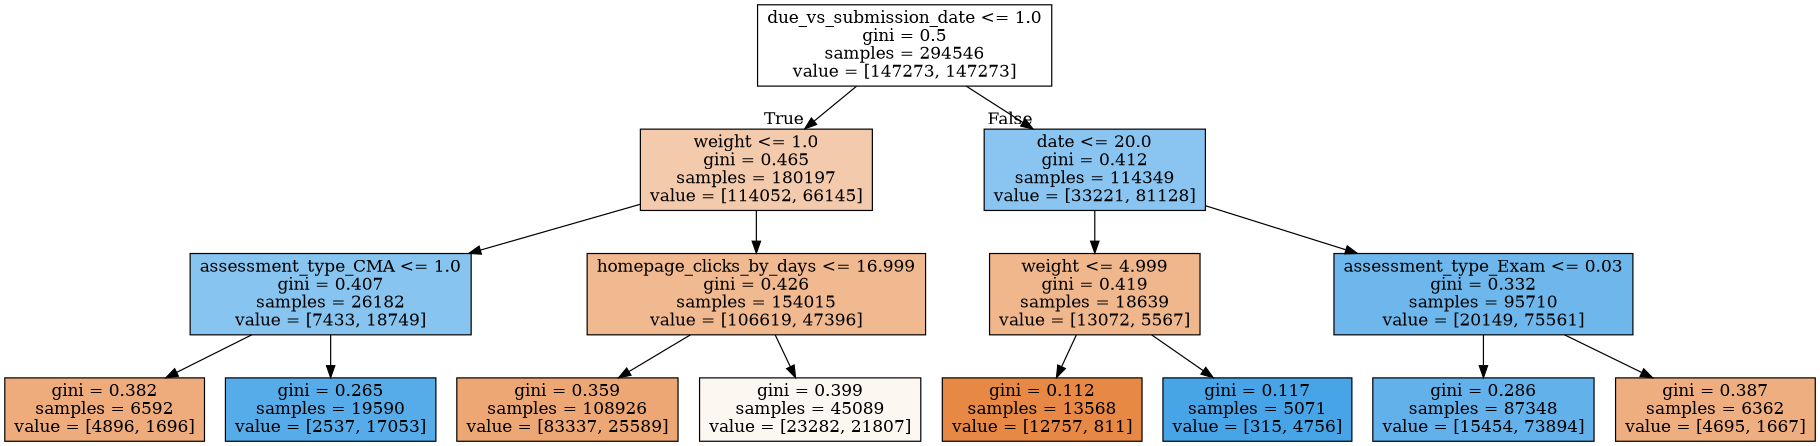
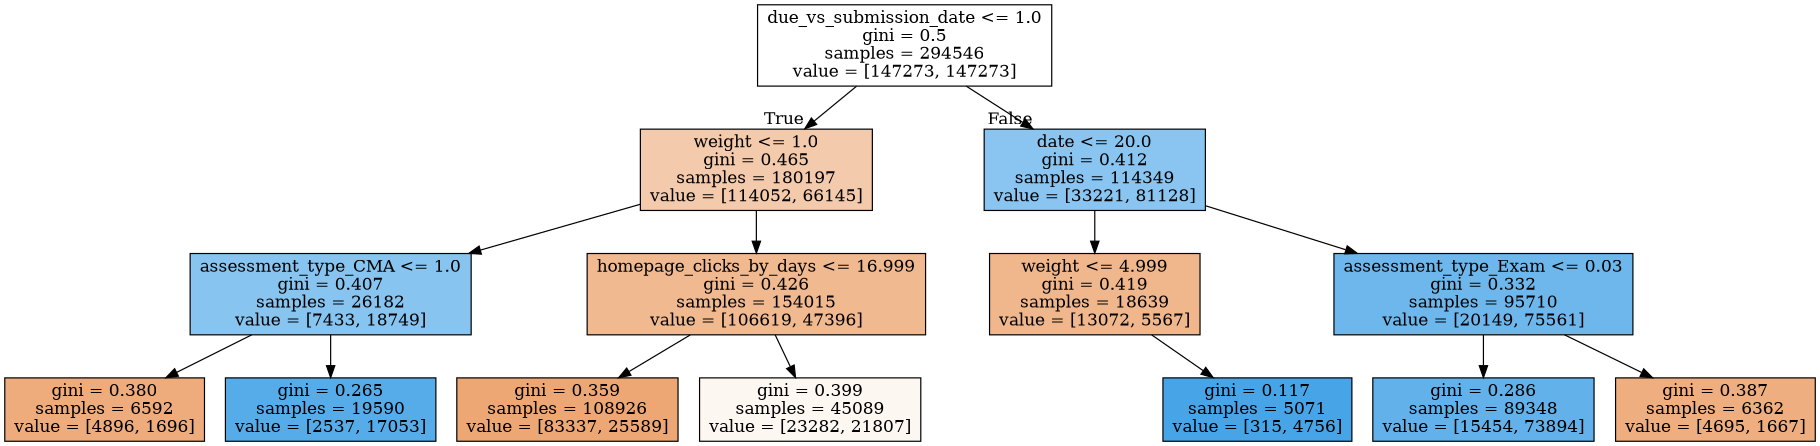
(105, 410) -> (105, 410)
(1042, 410) -> none
(1483, 410) -> (1483, 410)
